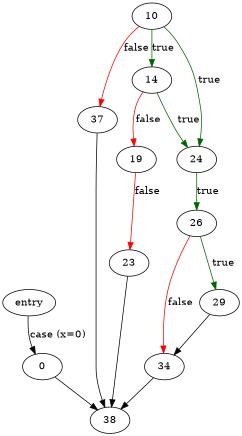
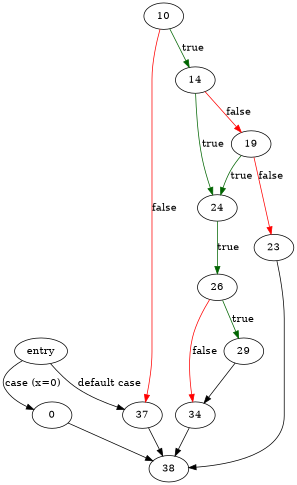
(195, 79) -> (230, 171)
none -> (81, 390)
